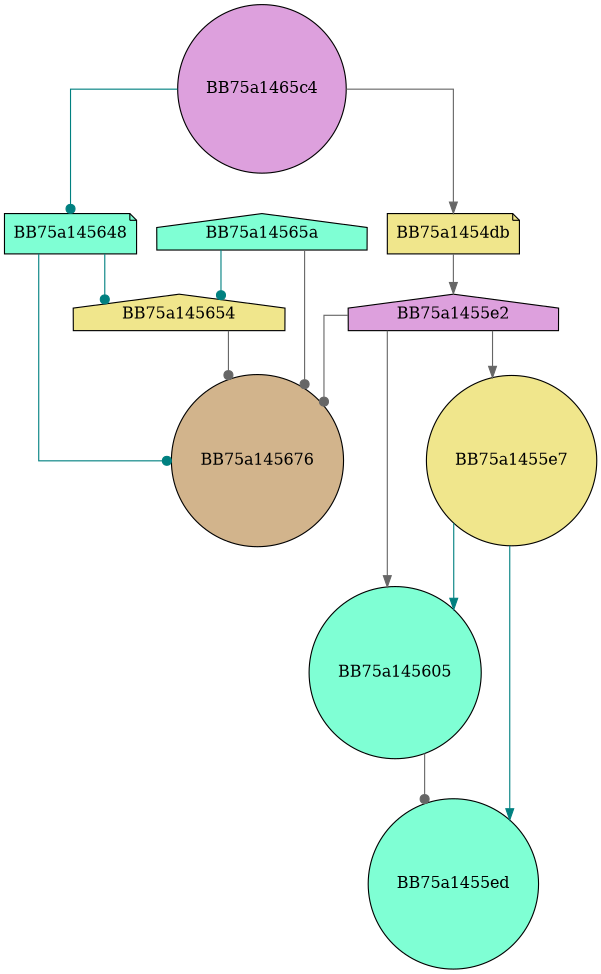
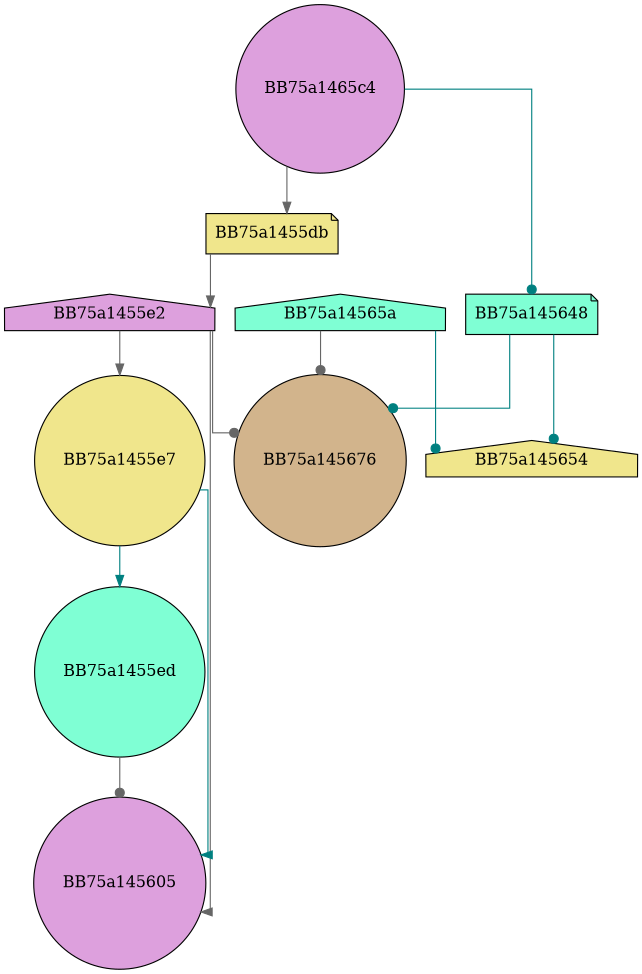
(453, 234) -> (272, 234)
(228, 351) -> none
(395, 673) -> (120, 883)
(425, 774) -> (120, 773)
